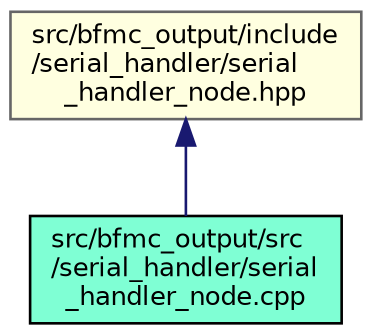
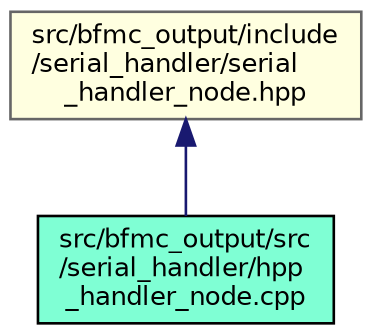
(186, 270) -> (186, 270)
